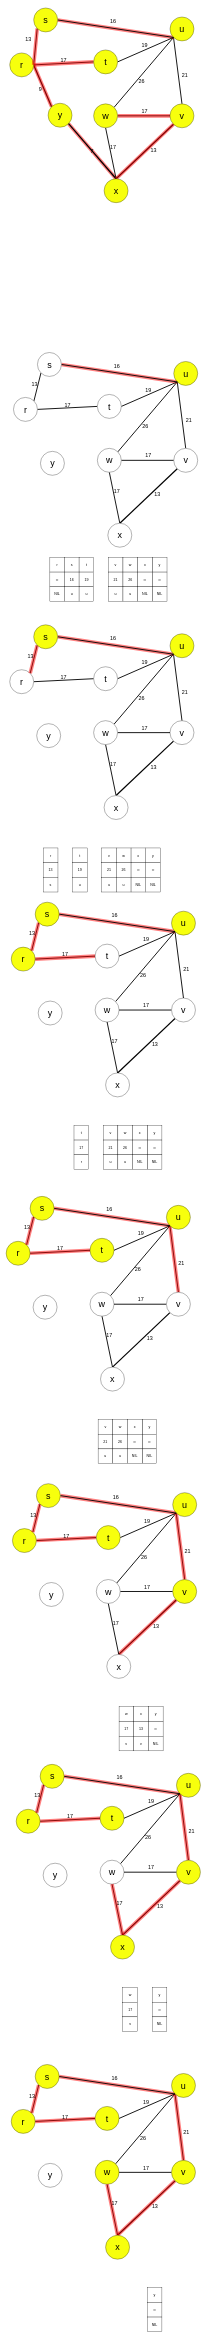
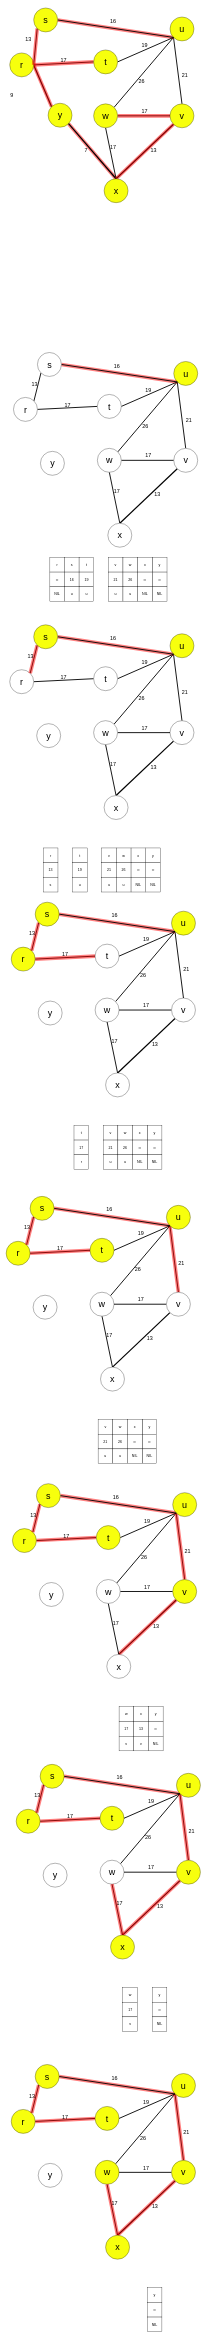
(40, 87) -> (12, 93)
(92, 150) -> (86, 149)
